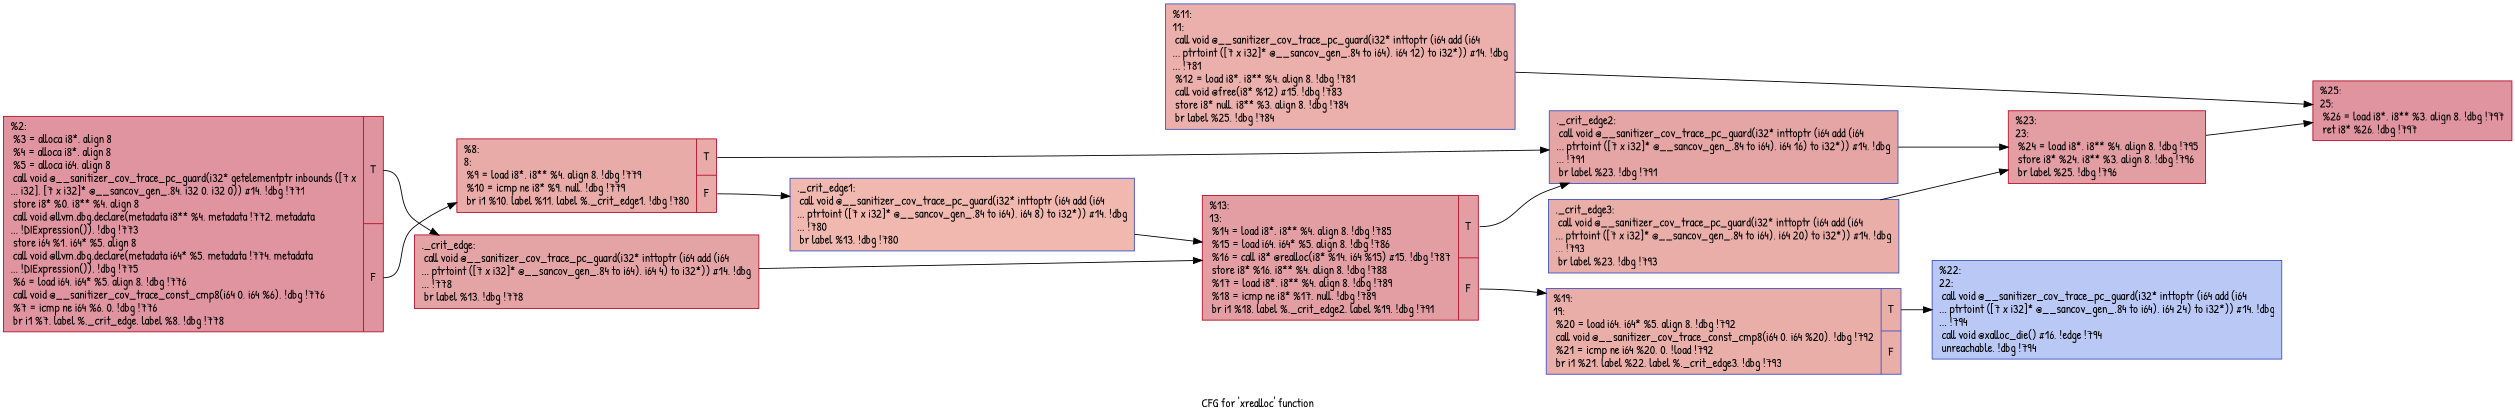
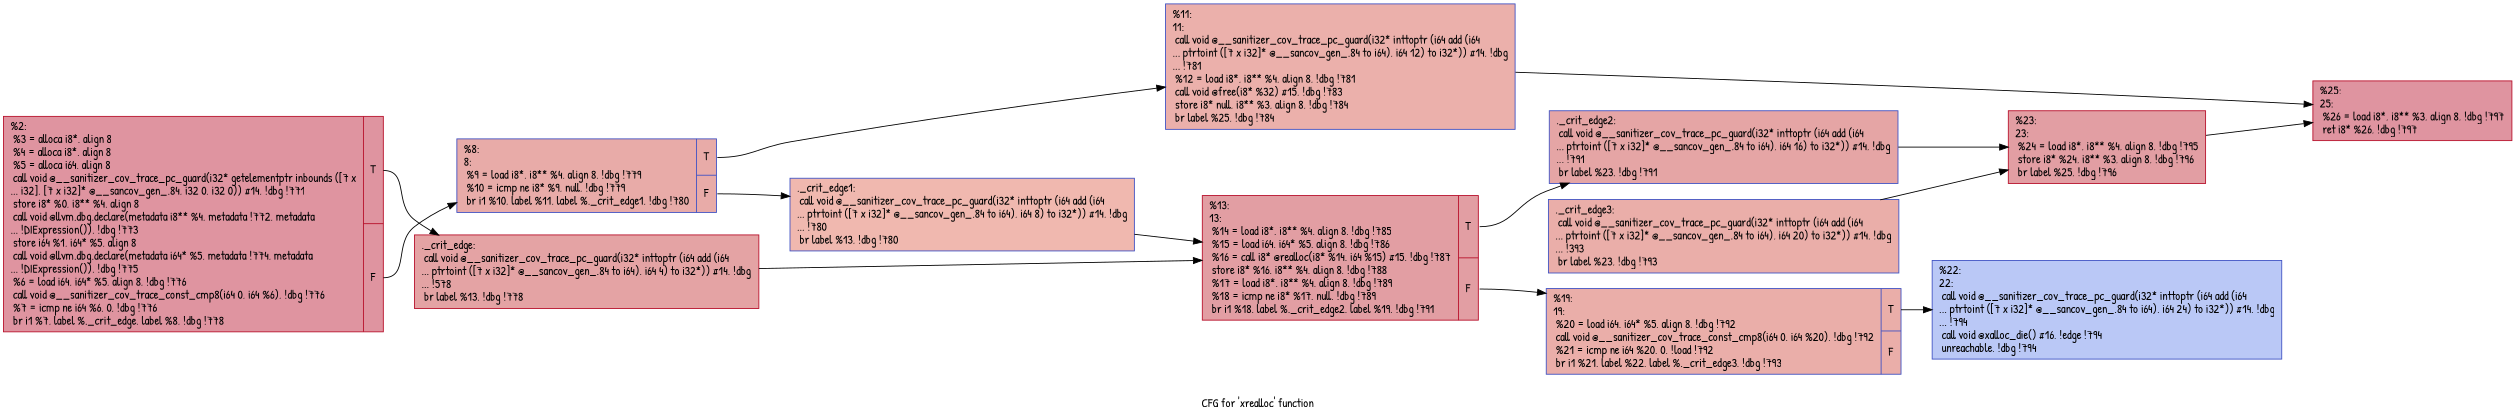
(1257, 92) -> (1258, 92)
(1129, 155) -> (936, 118)
(587, 176) -> (587, 176)
(1570, 249) -> (1570, 249)
(437, 284) -> (437, 284)
